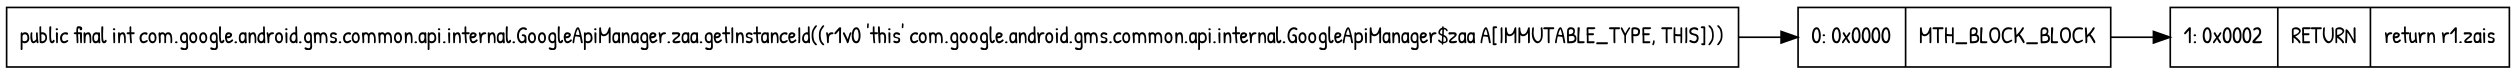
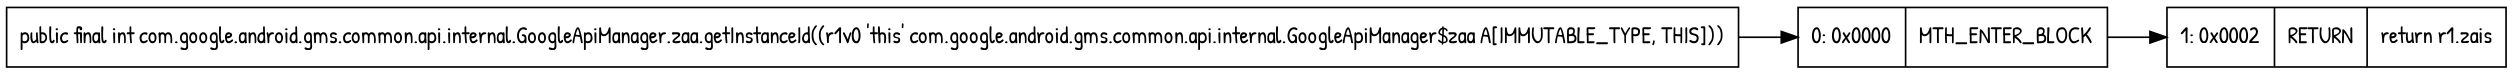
(2008, 36) -> (2007, 36)
